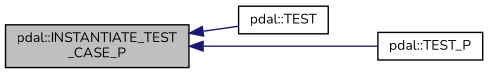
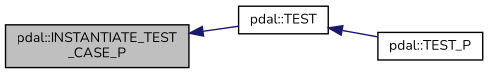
(290, 46) -> (360, 34)
